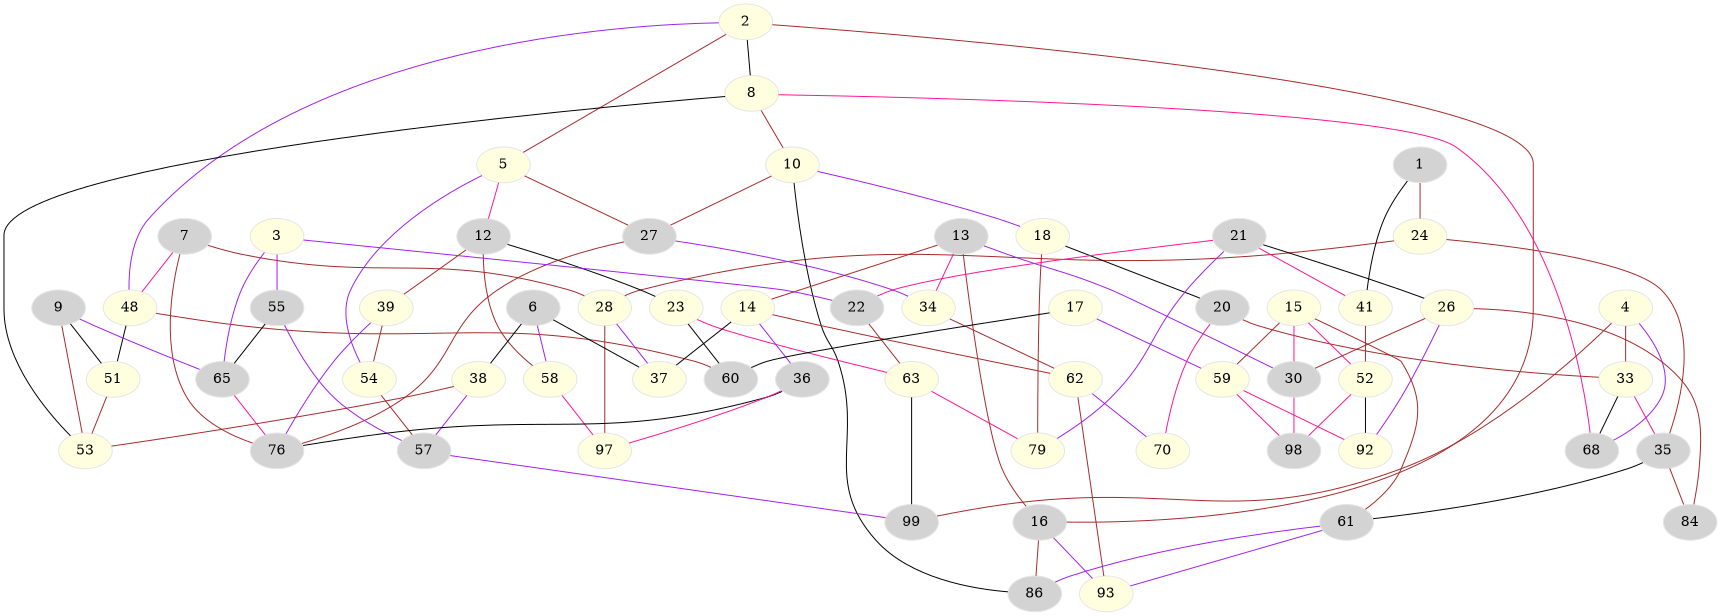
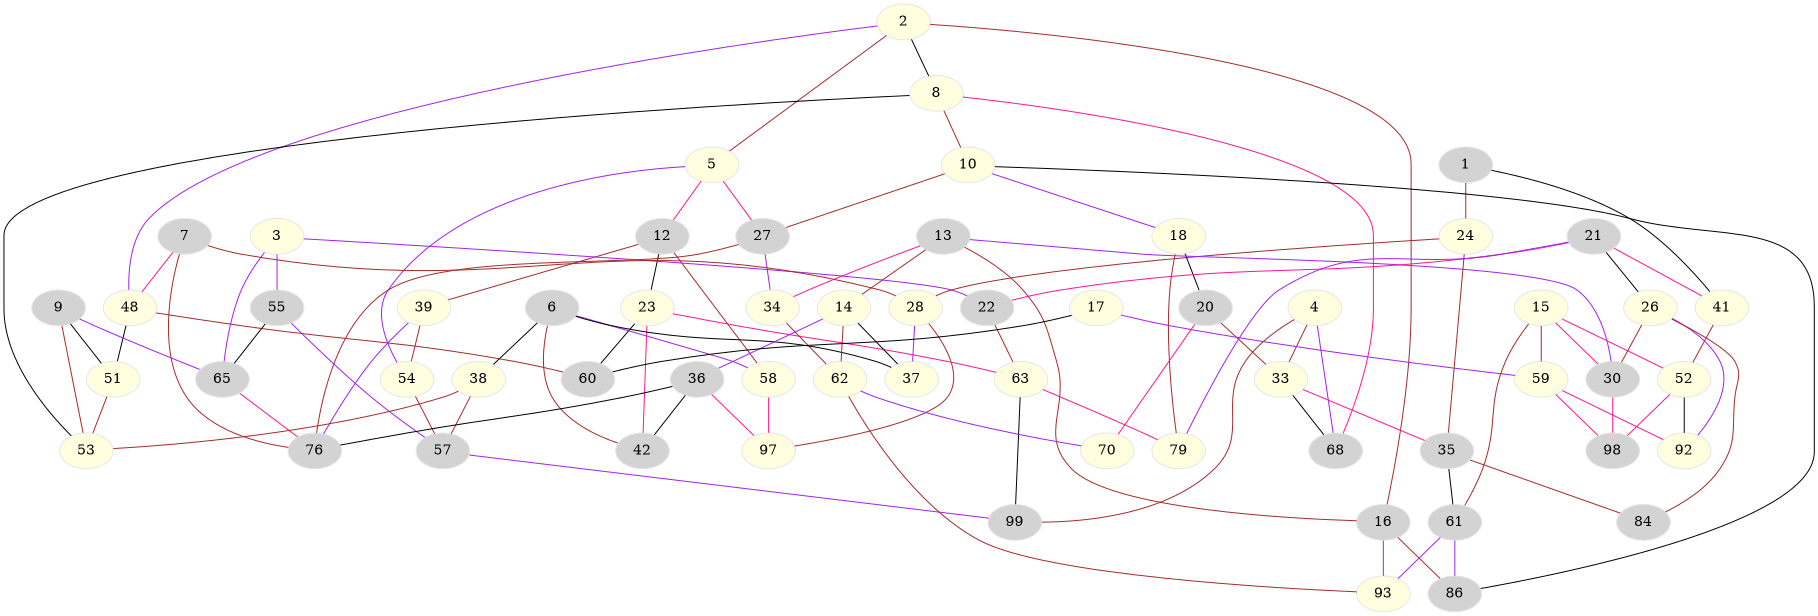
(576, 201) -> (737, 201)
(451, 415) -> (461, 415)
none -> (643, 451)
